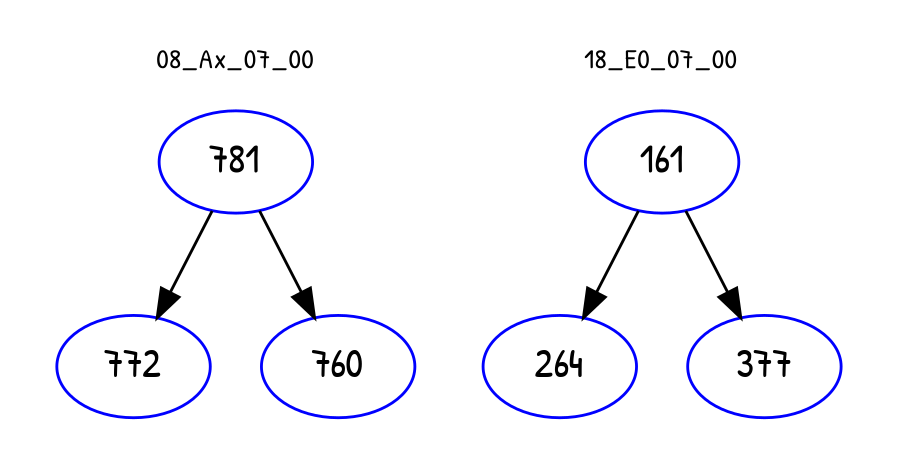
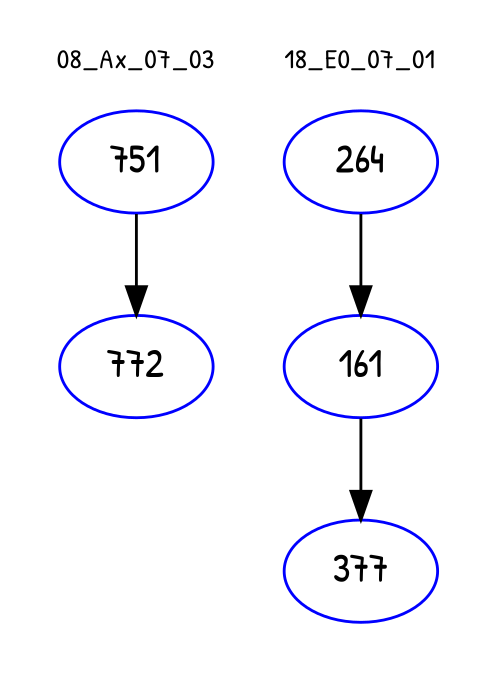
(236, 61) -> (136, 61)
(662, 61) -> (361, 61)
(236, 162) -> (136, 162)
(618, 252) -> (361, 250)
(338, 367) -> none
